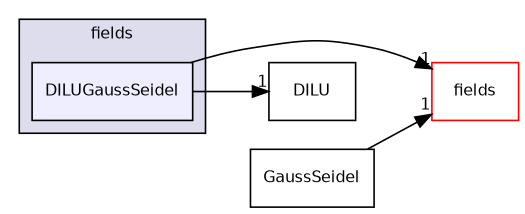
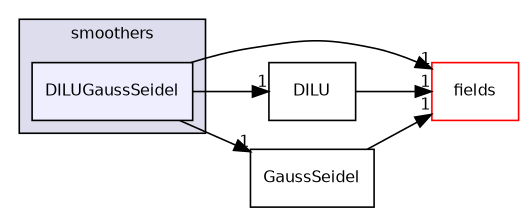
(112, 35) -> (112, 35)
none -> (385, 92)
none -> (216, 137)
